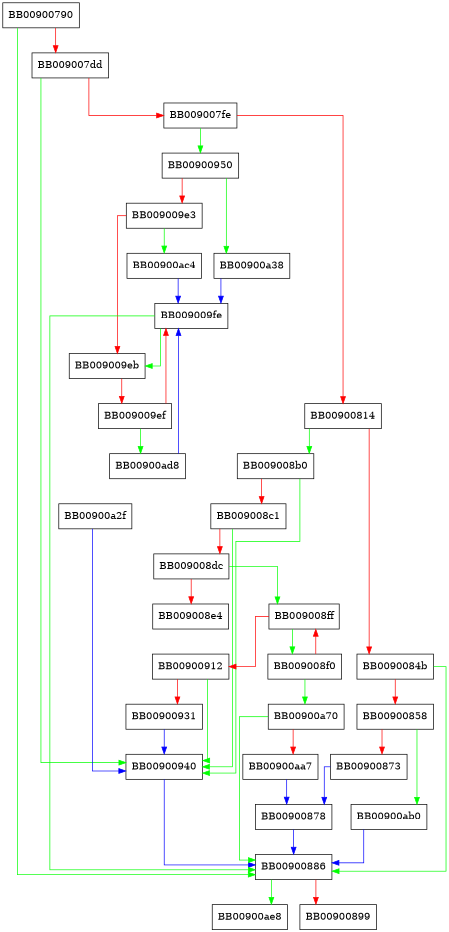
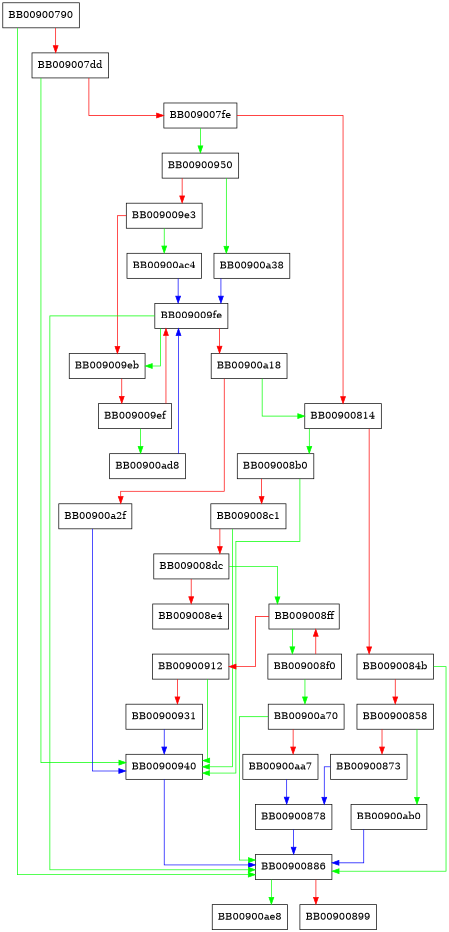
none -> (249, 366)
